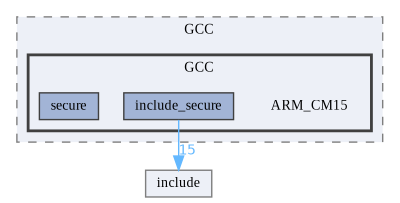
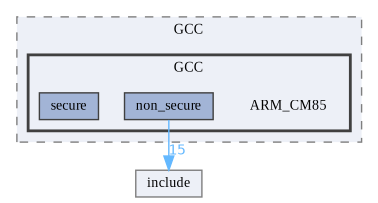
(179, 106) -> (169, 106)
(310, 106) -> (288, 106)
